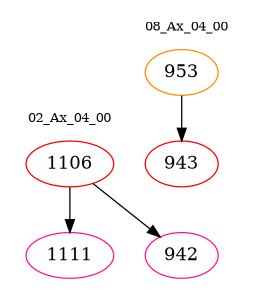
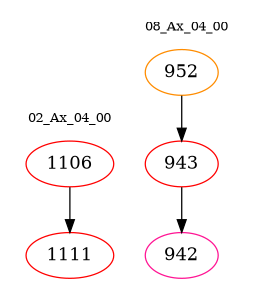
(182, 72) -> (182, 72)
(116, 202) -> (182, 203)
(70, 255) -> (70, 255)
